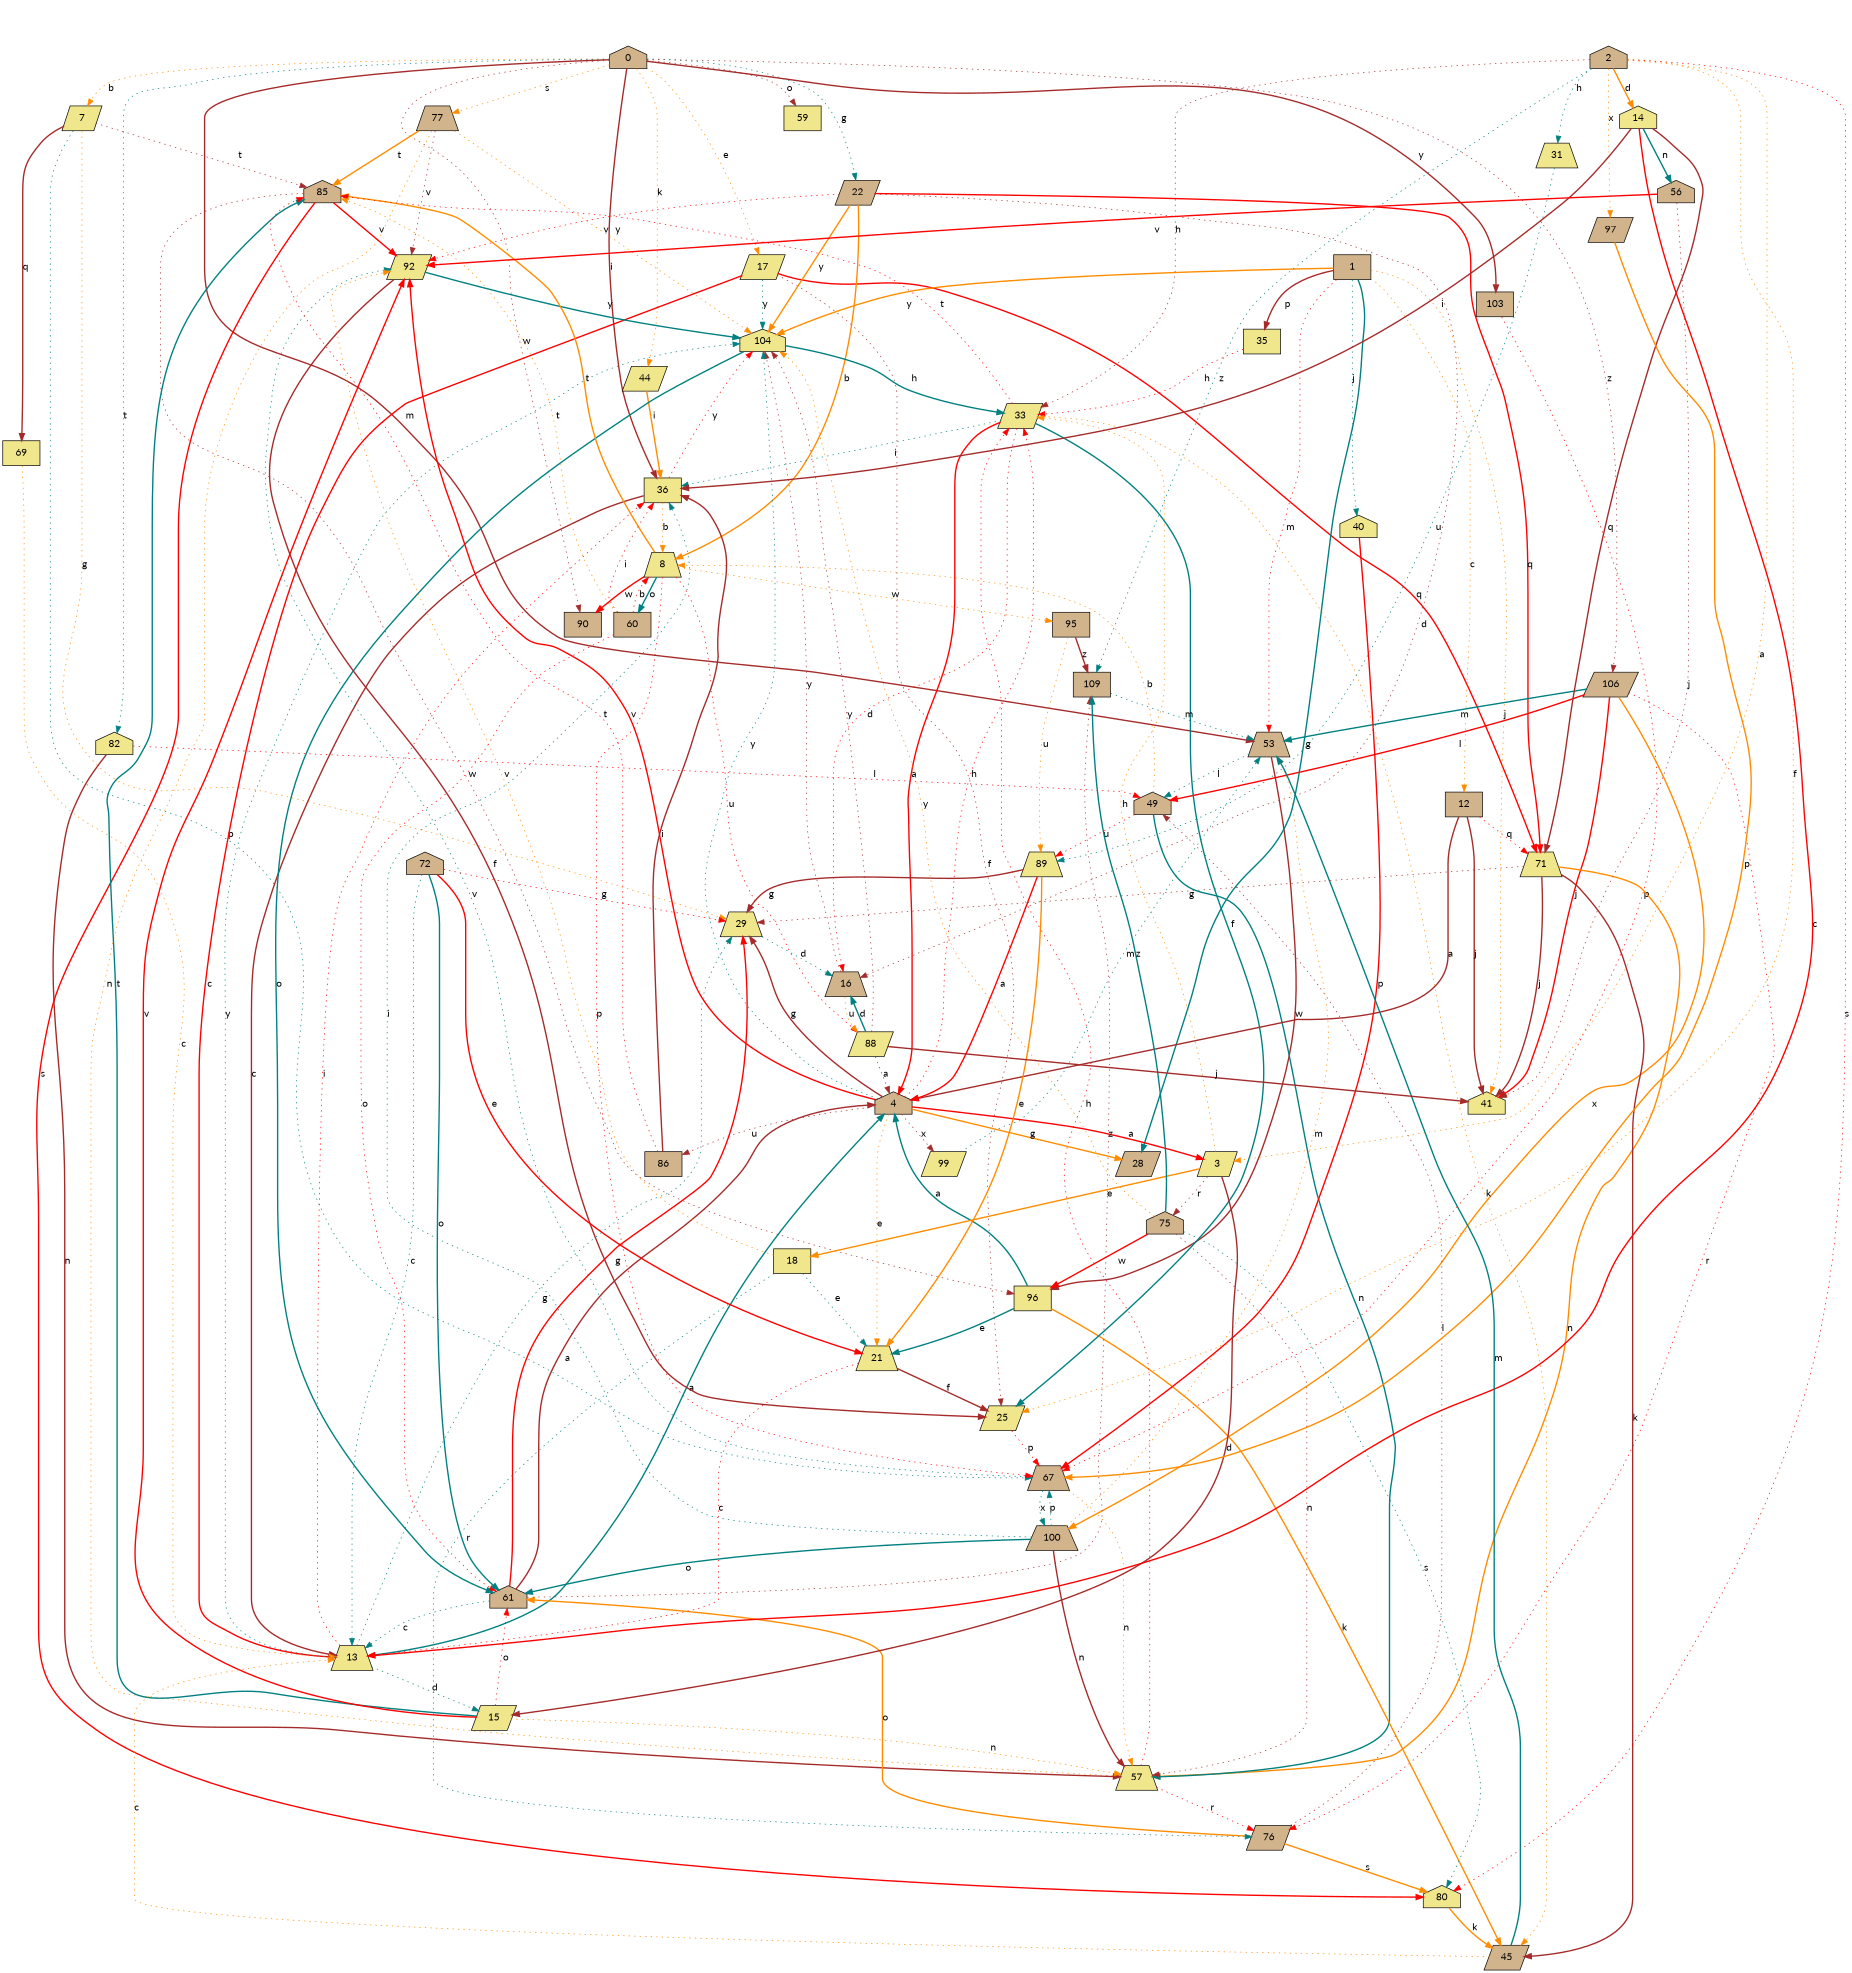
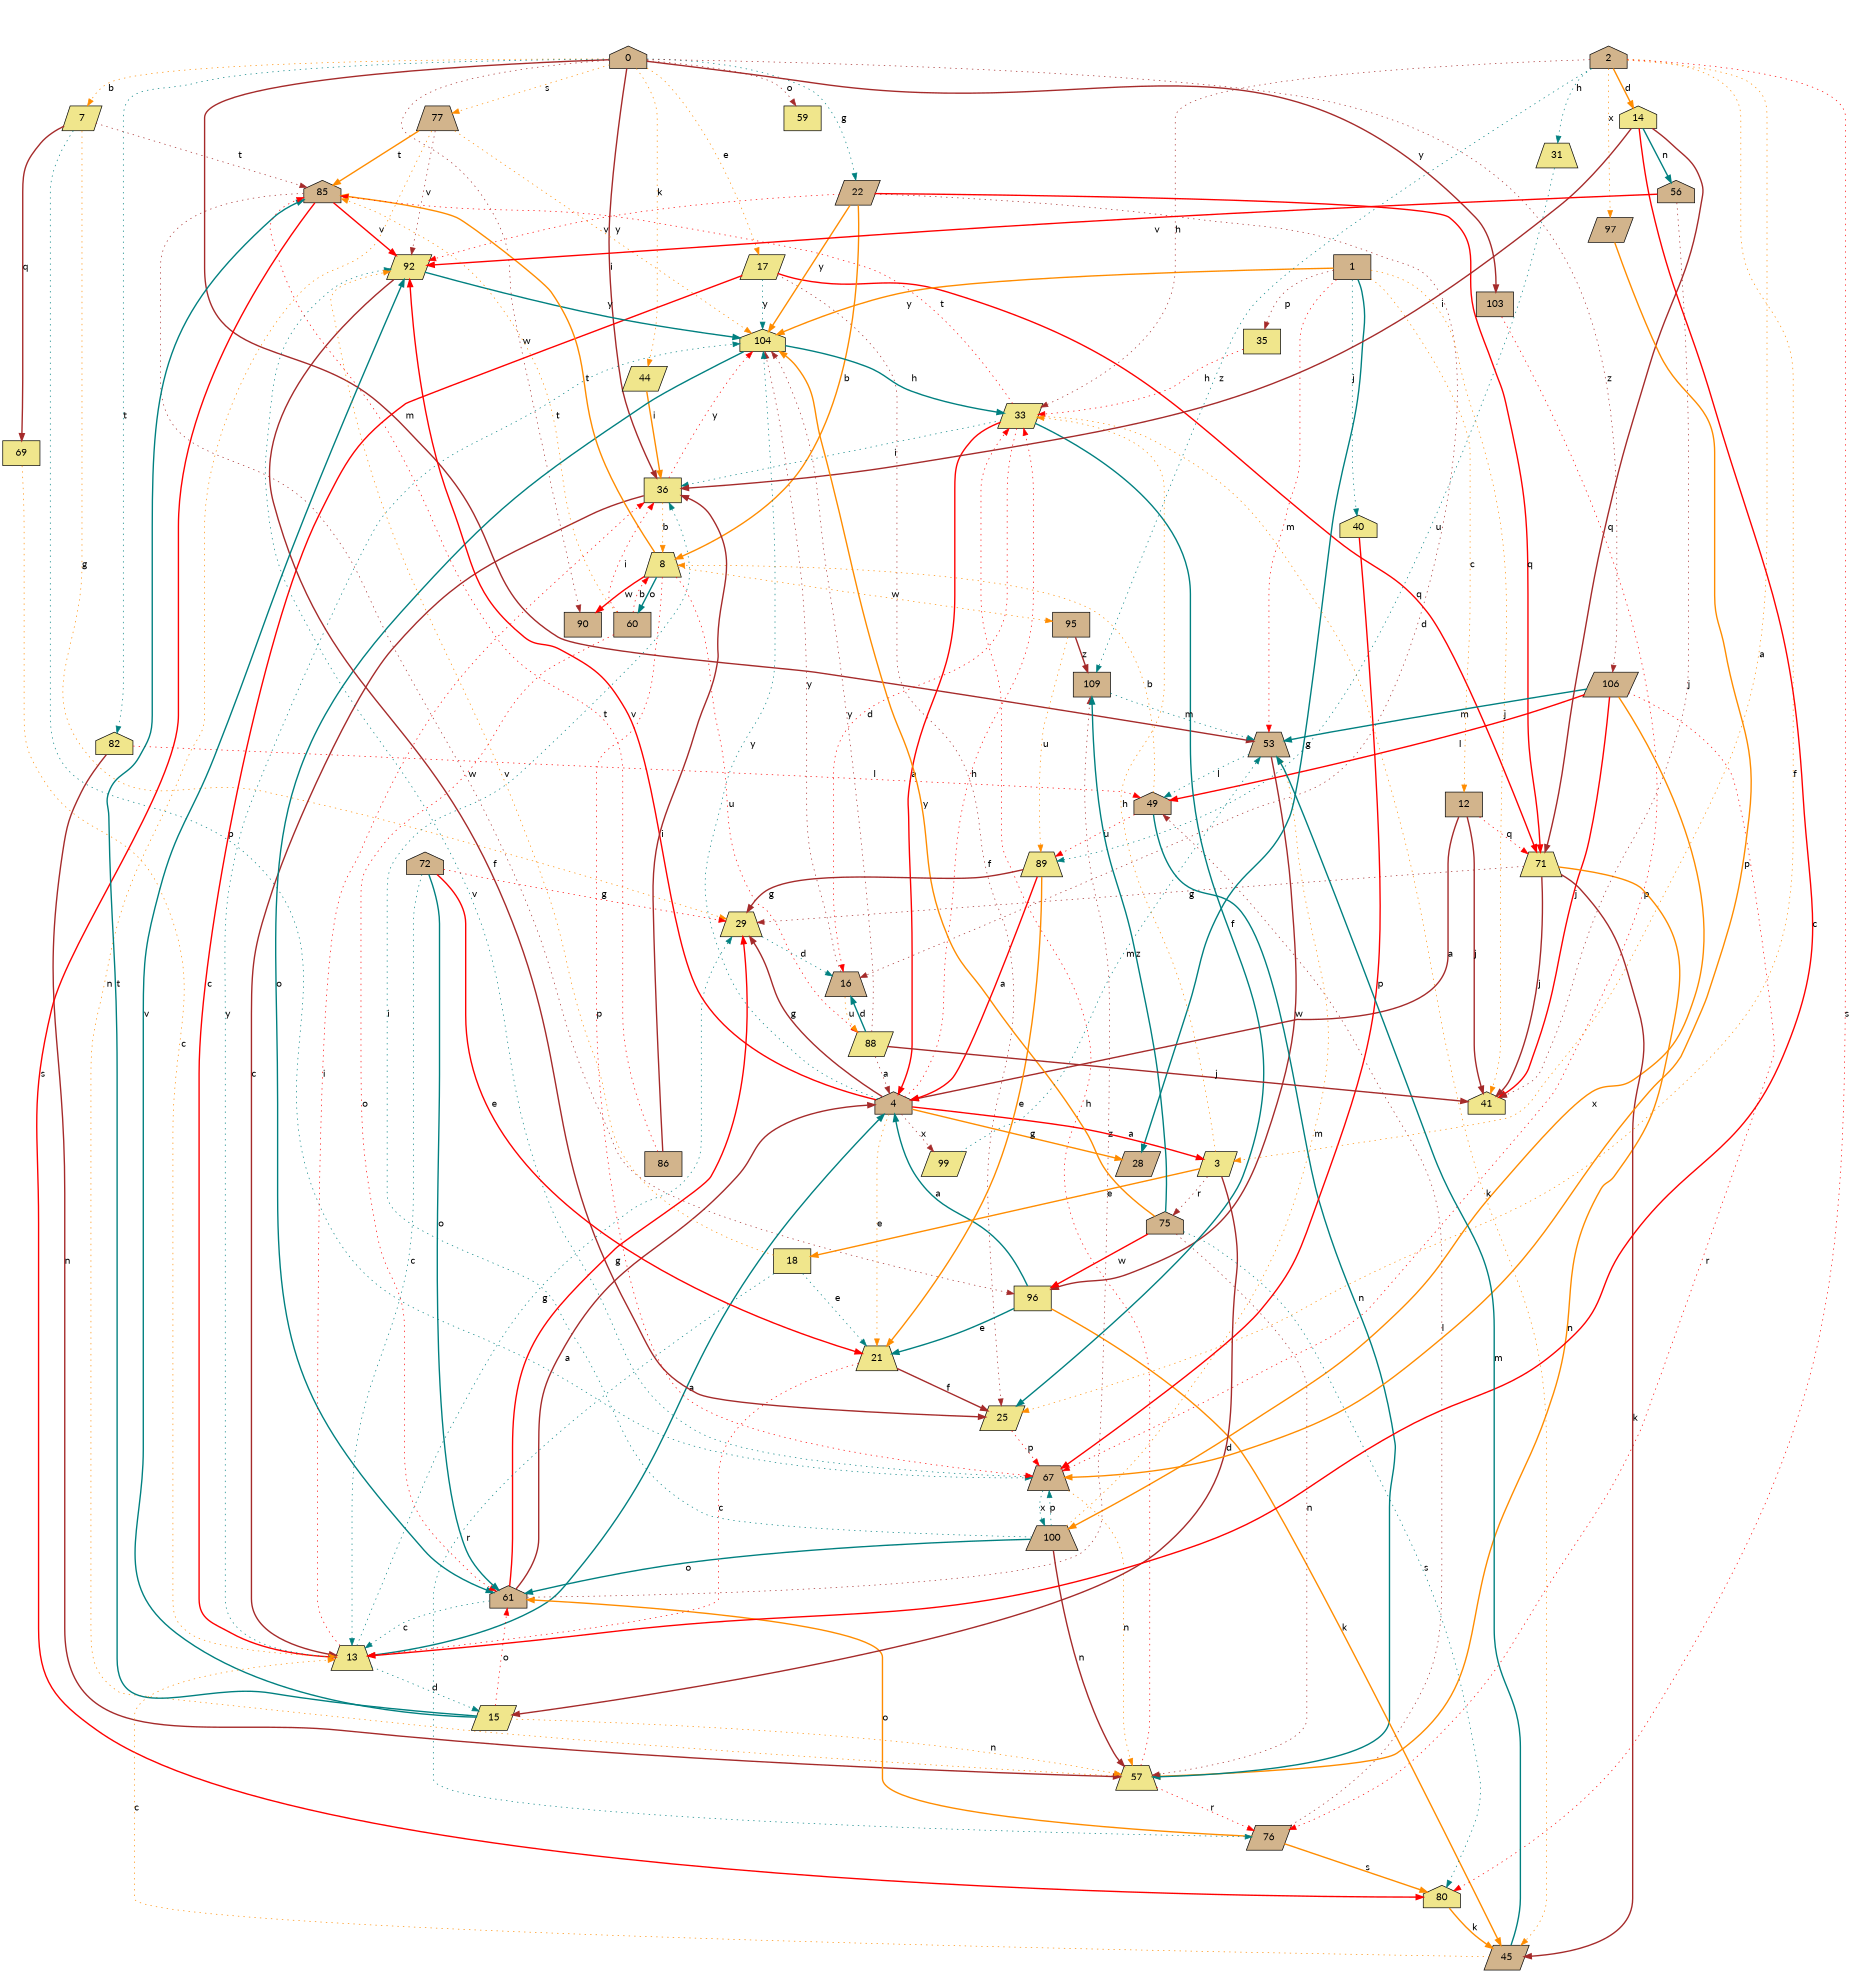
(1292, 286) -> (1292, 286)
(923, 811) -> (923, 811)
(143, 1101) -> (143, 1101)
(775, 1123) -> none
